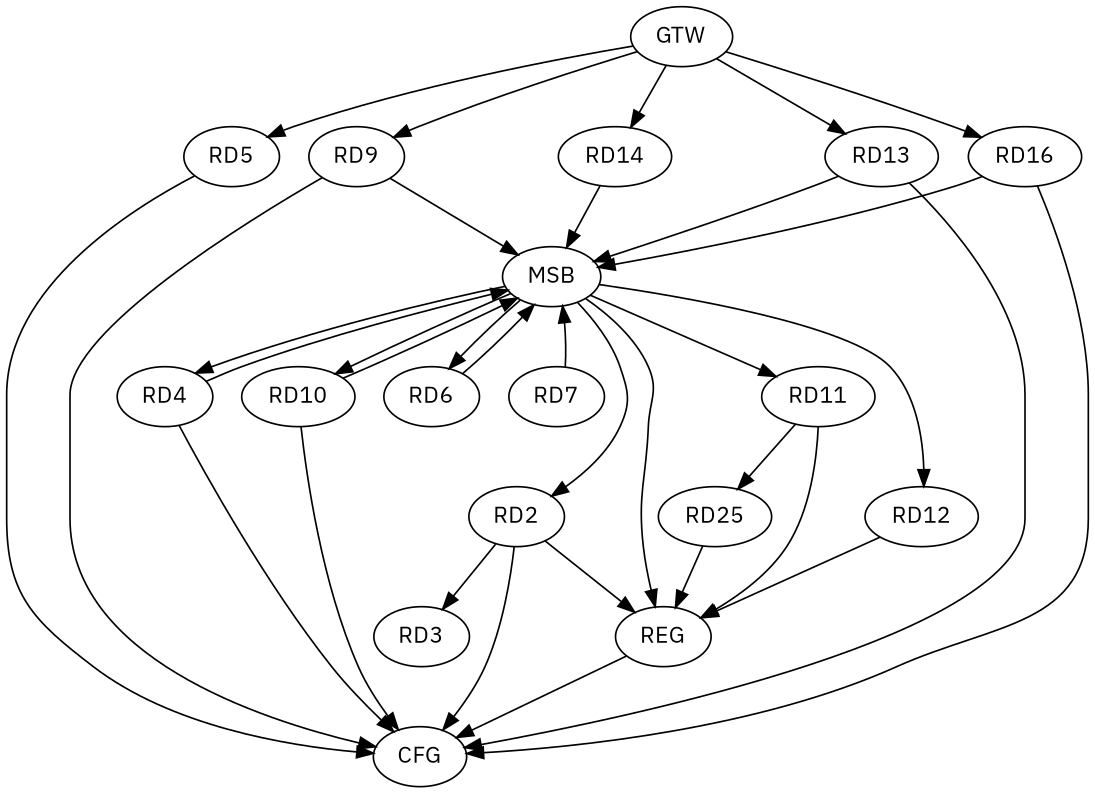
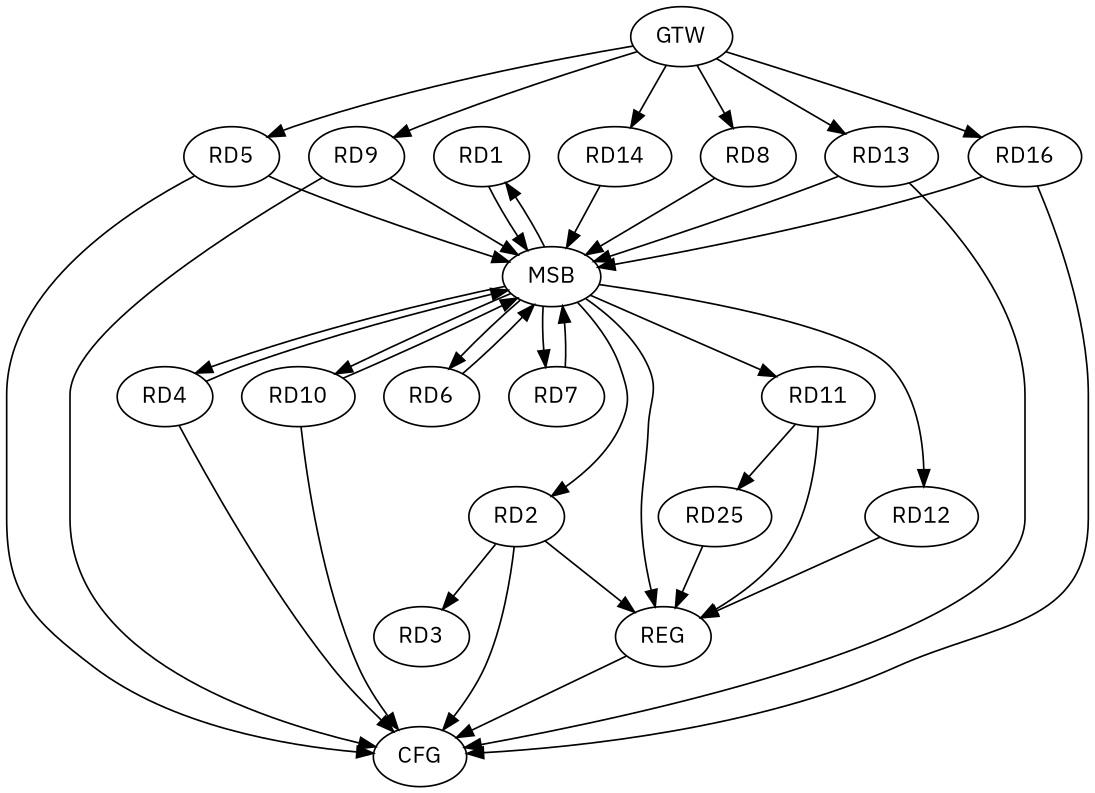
none -> (482, 157)
none -> (748, 157)
none -> (380, 219)
none -> (543, 328)
